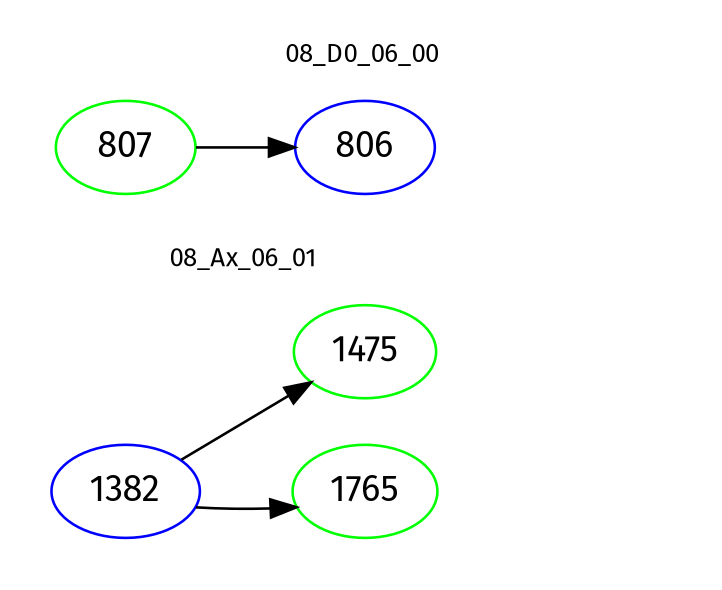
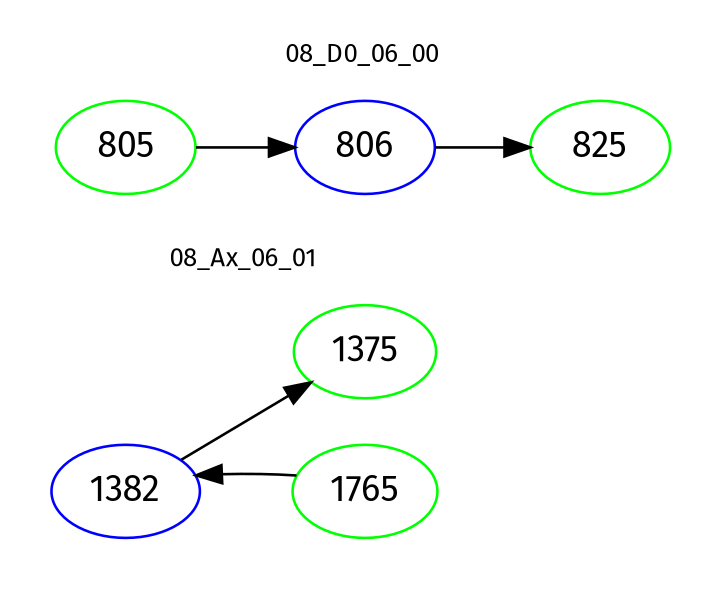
(126, 147) -> (126, 147)
none -> (600, 147)
(365, 352) -> (365, 352)
(233, 509) -> (259, 474)
